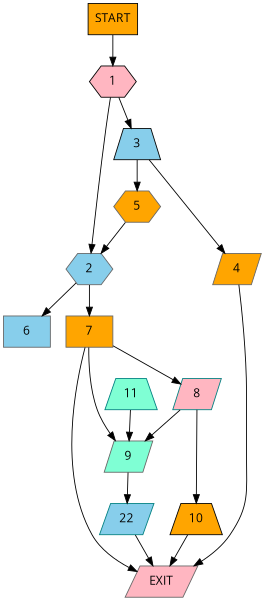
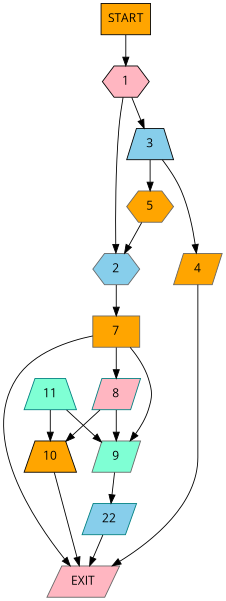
(27, 332) -> none
none -> (50, 421)
